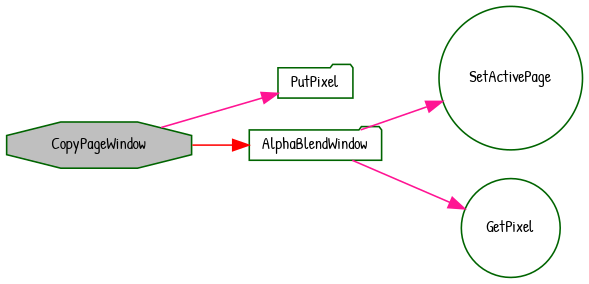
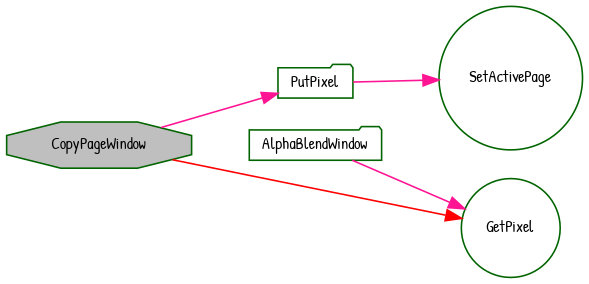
(394, 118) -> (388, 81)
(212, 145) -> (309, 188)
